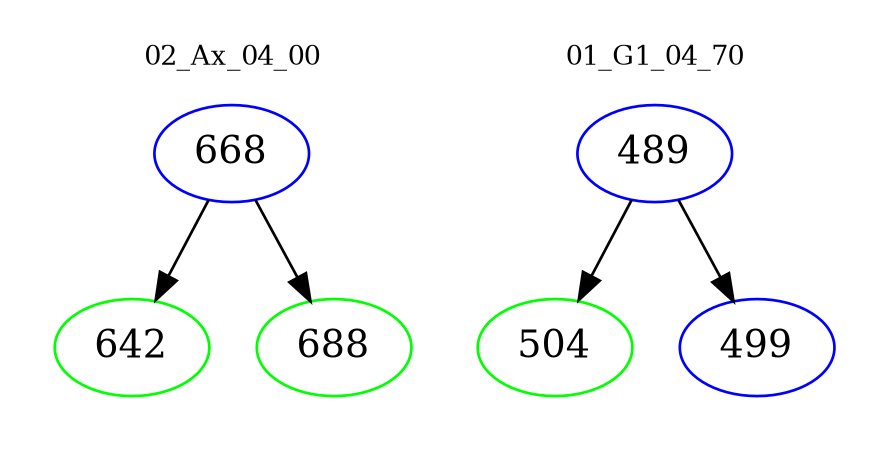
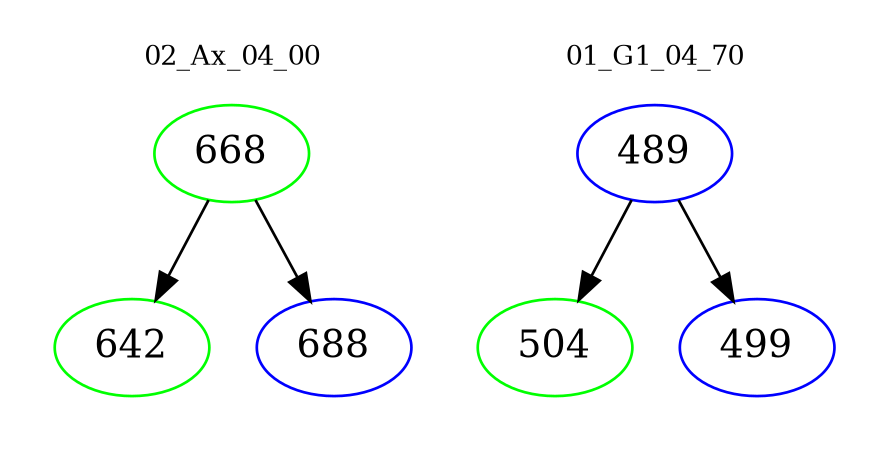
(232, 154) -> (232, 154)
(334, 348) -> (334, 348)
